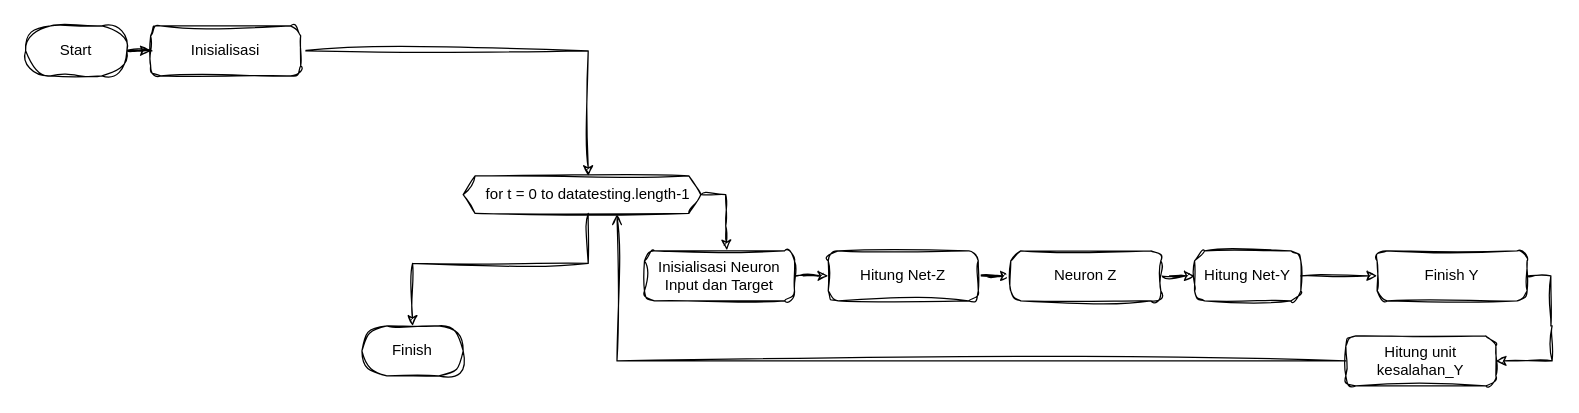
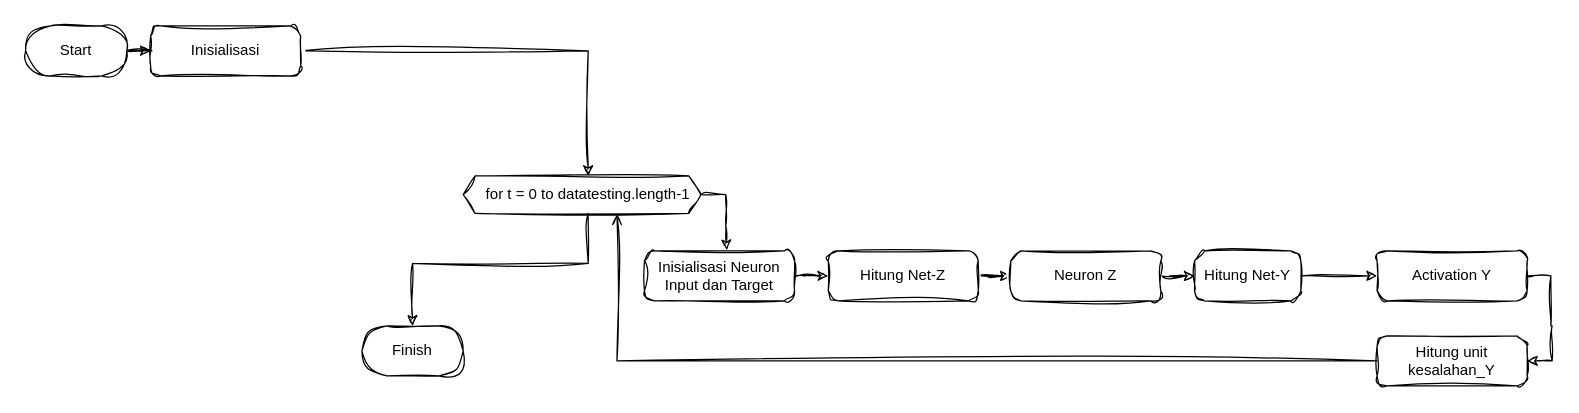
(1452, 276) -> (1452, 276)
(1421, 361) -> (1452, 361)
